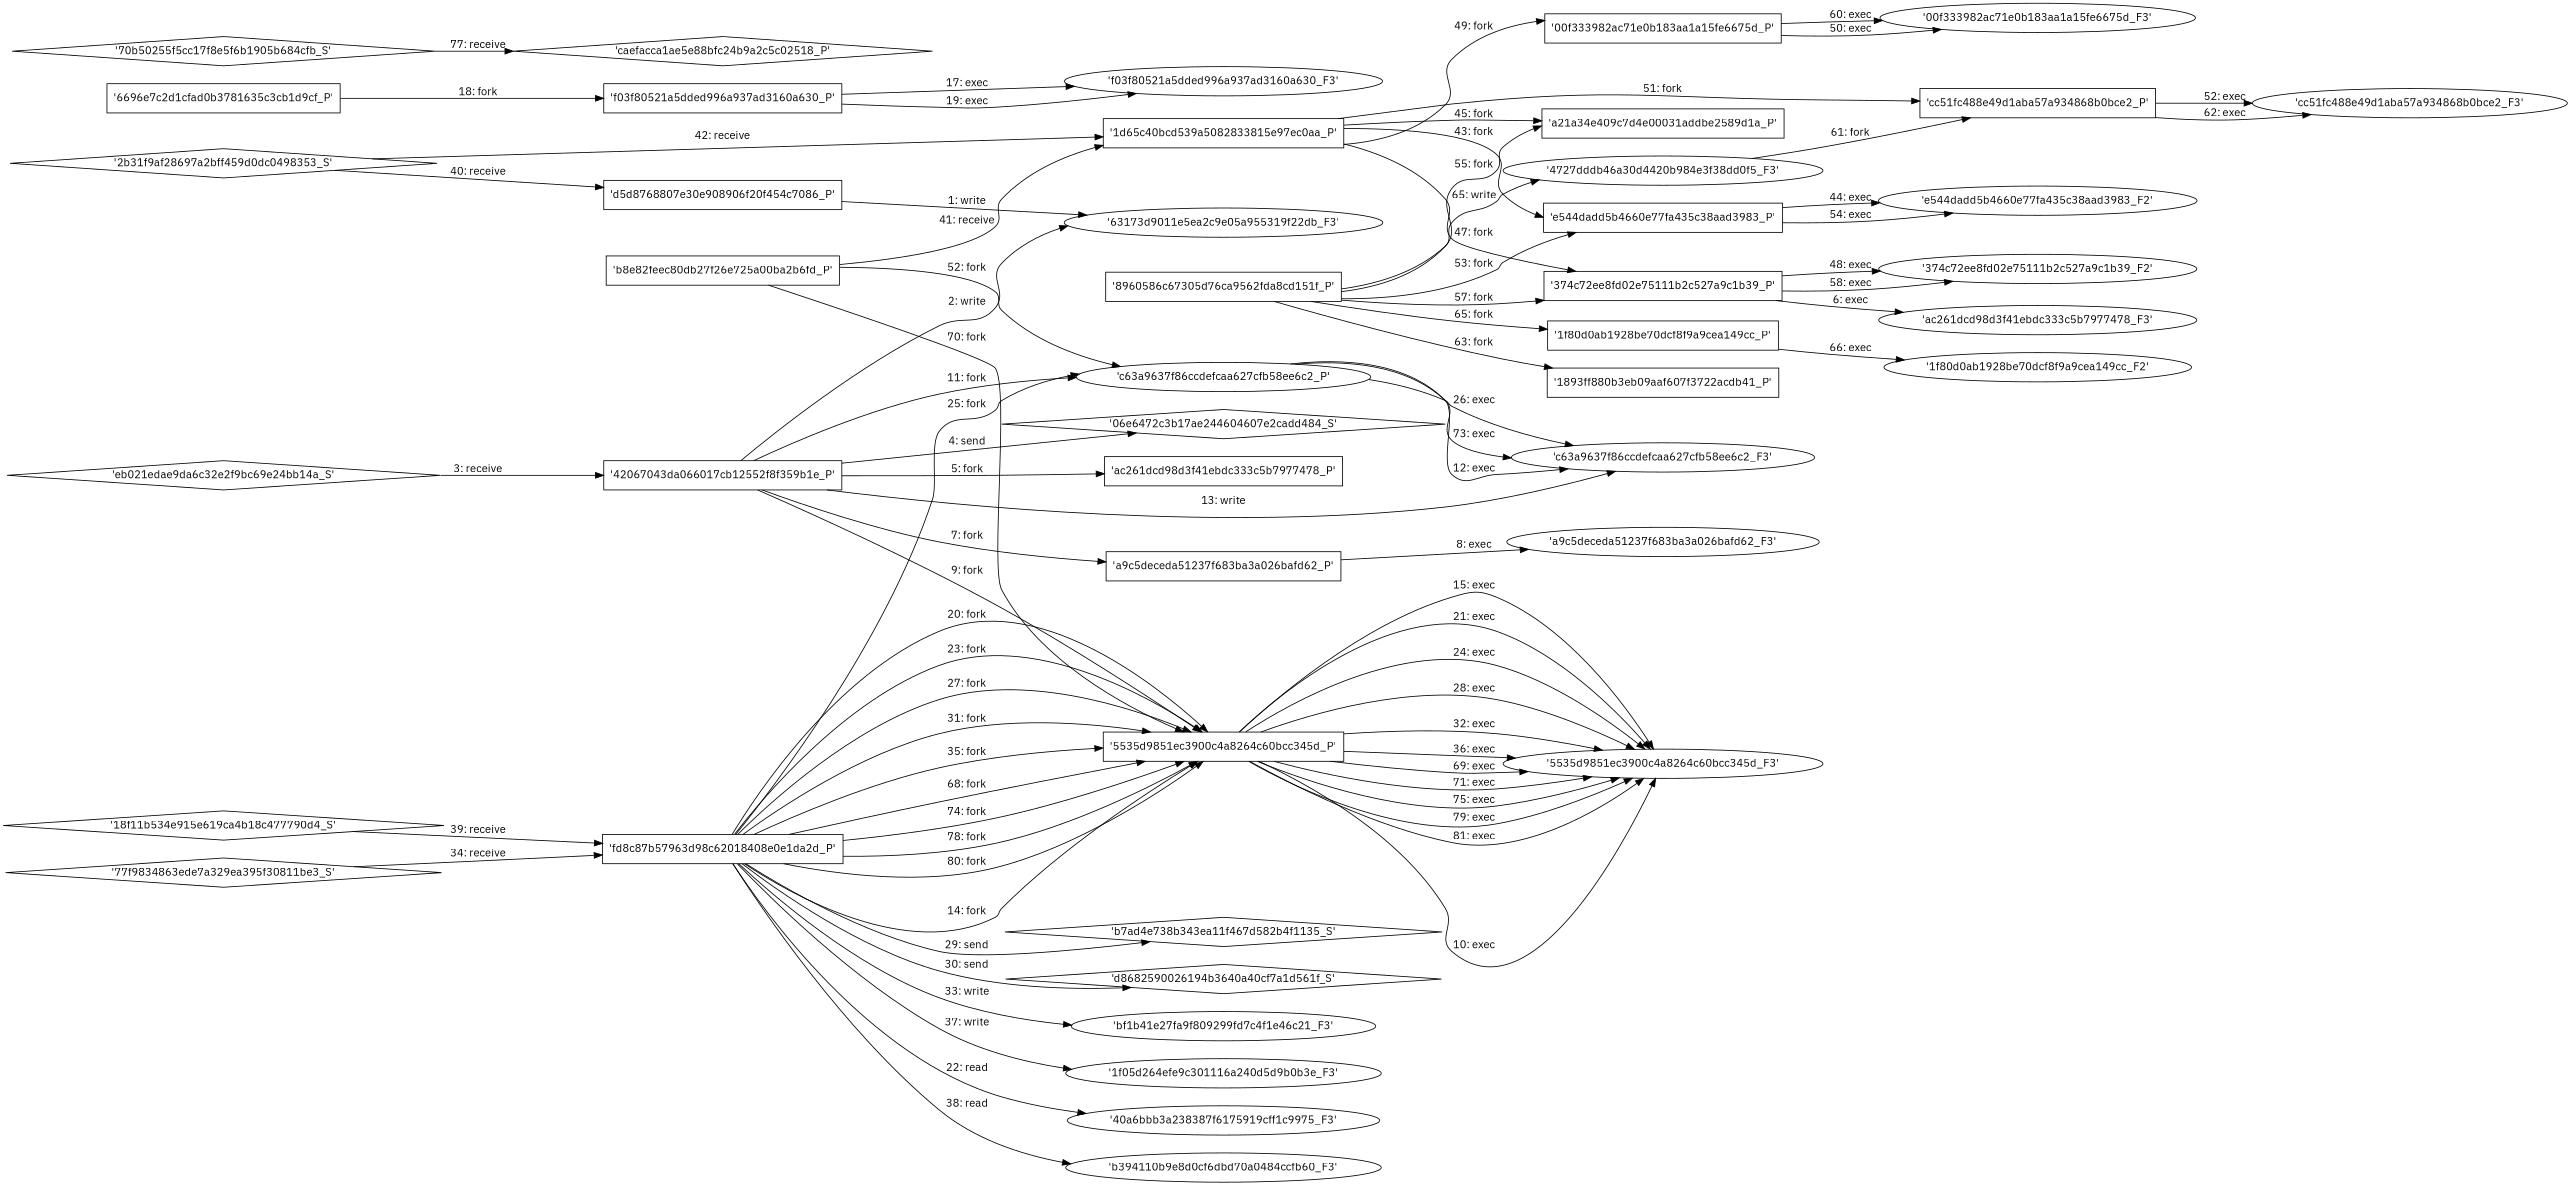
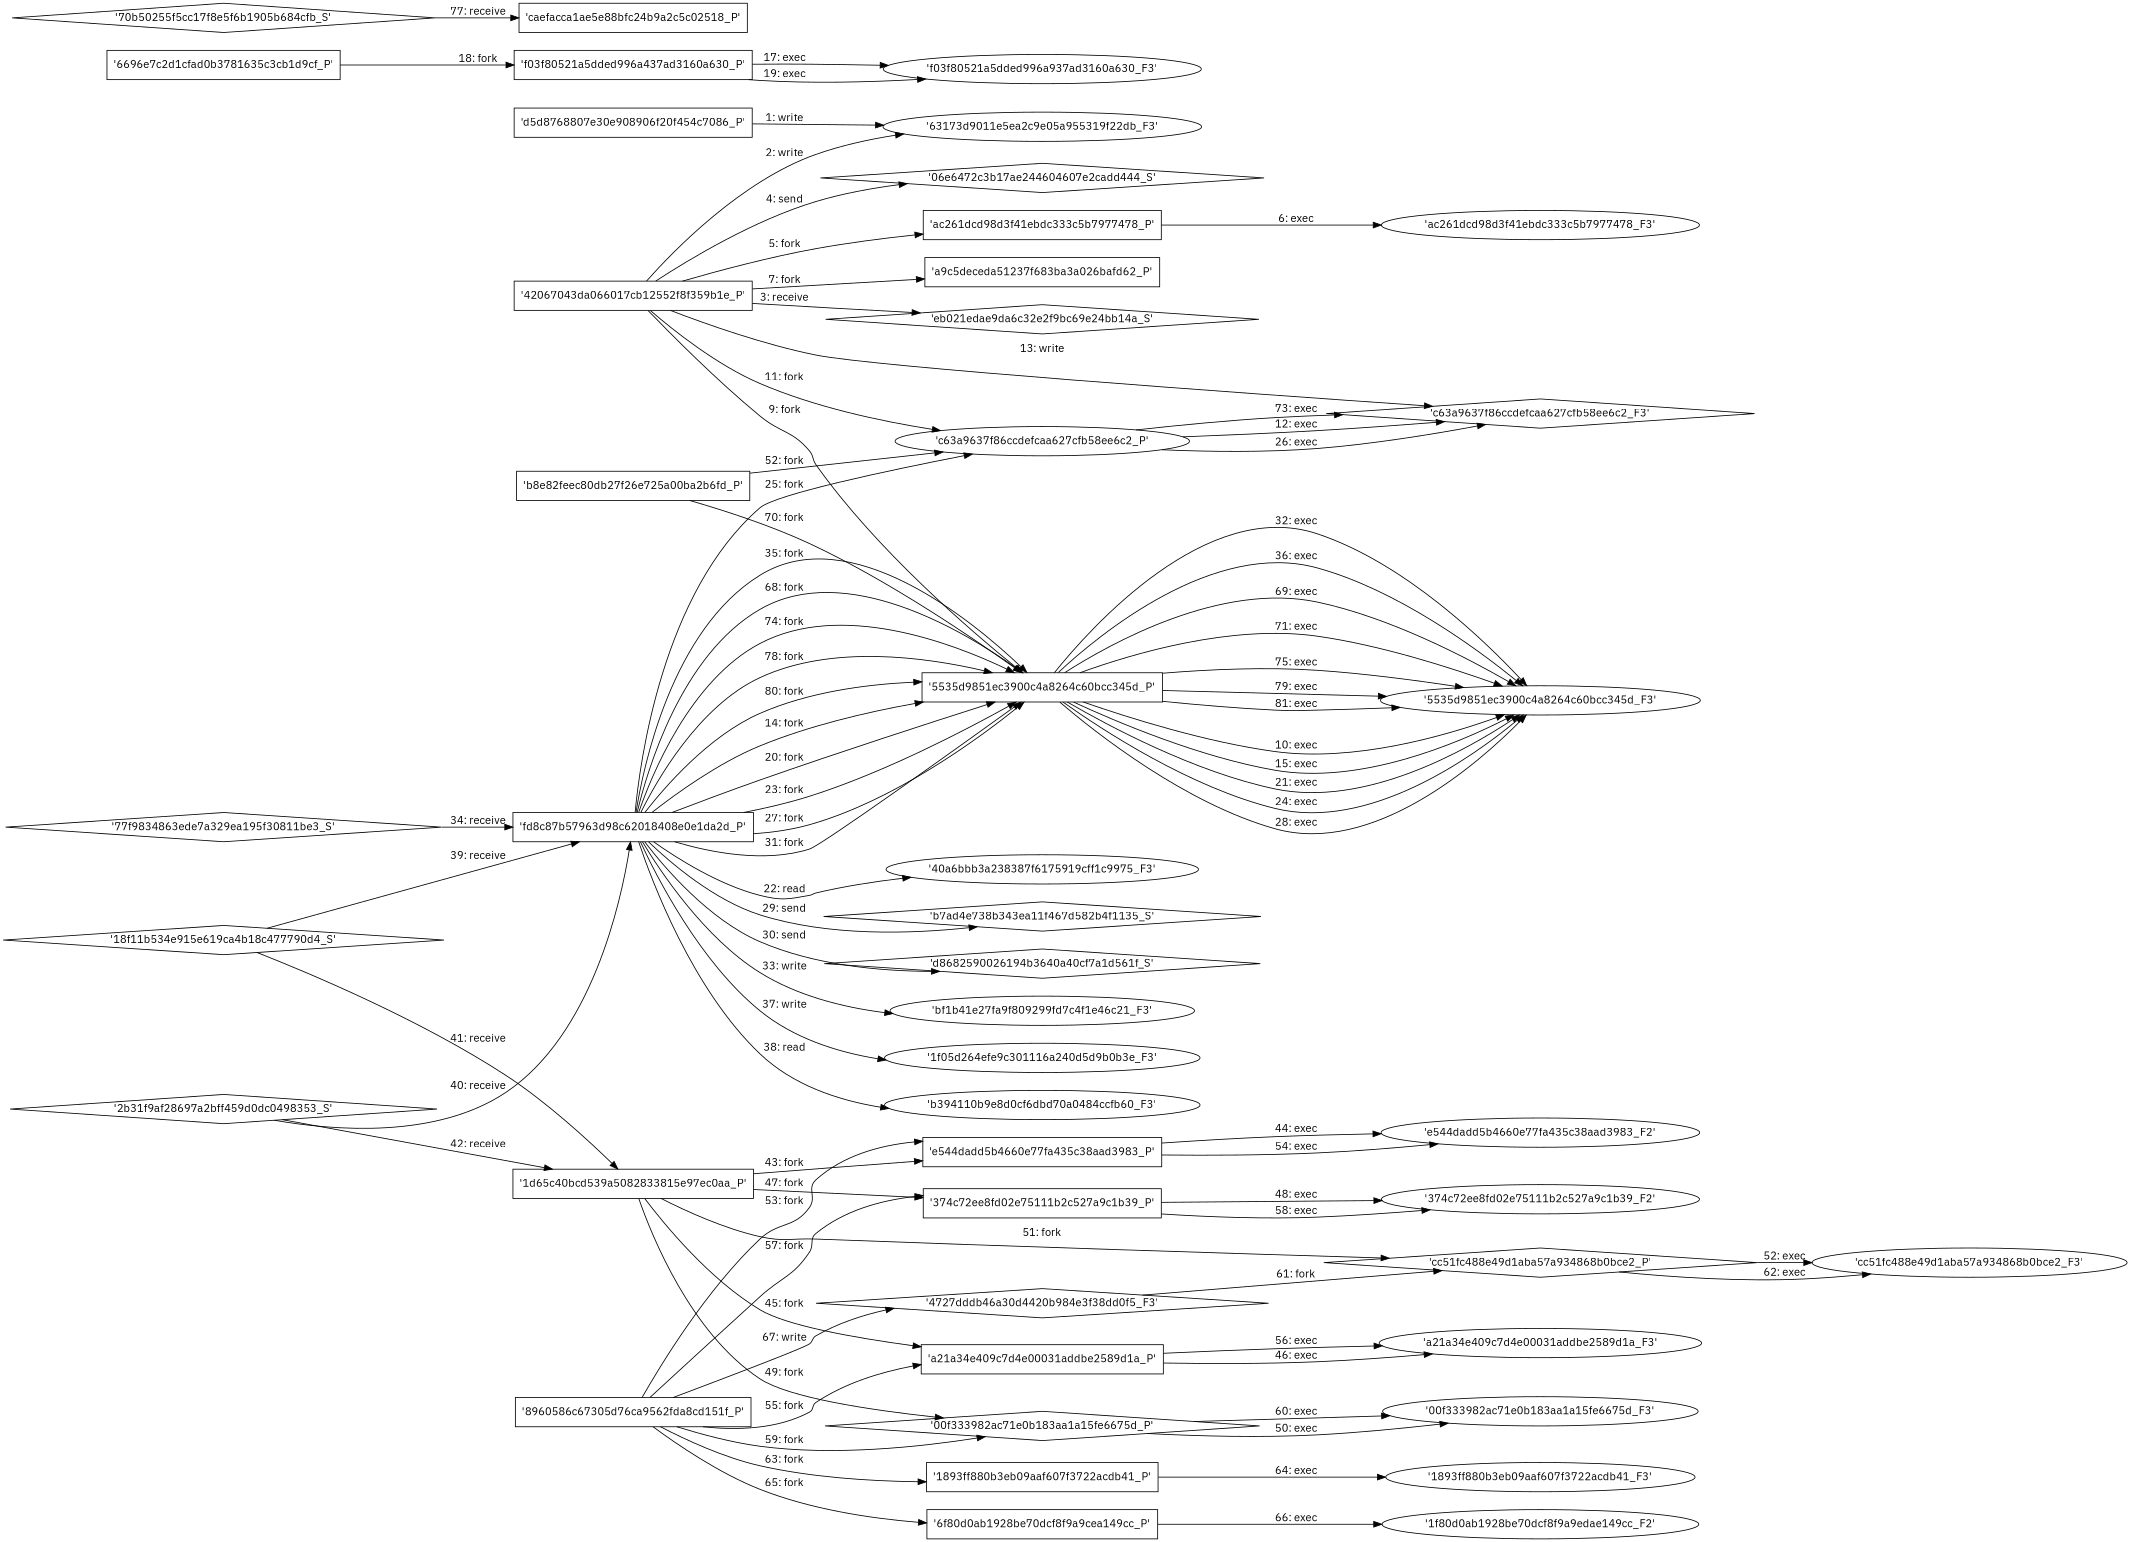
(1663, 28) -> (1042, 1426)
(723, 51) -> (633, 18)
(723, 98) -> (633, 65)
(2038, 103) -> (1540, 1263)
(1663, 171) -> (1042, 1303)
(465, 179) -> (521, 1079)
(1474, 195) -> (785, 1338)
(985, 234) -> (446, 1040)
(1835, 307) -> (1267, 225)
(1663, 336) -> (1042, 1524)
(2038, 367) -> (1540, 1524)
(1224, 424) -> (1042, 178)
(1663, 457) -> (1540, 414)
(518, 475) -> (832, 308)
(1663, 542) -> none
(224, 873) -> (224, 827)
none -> (1540, 1343)
none -> (826, 1450)
none -> (1540, 1477)
